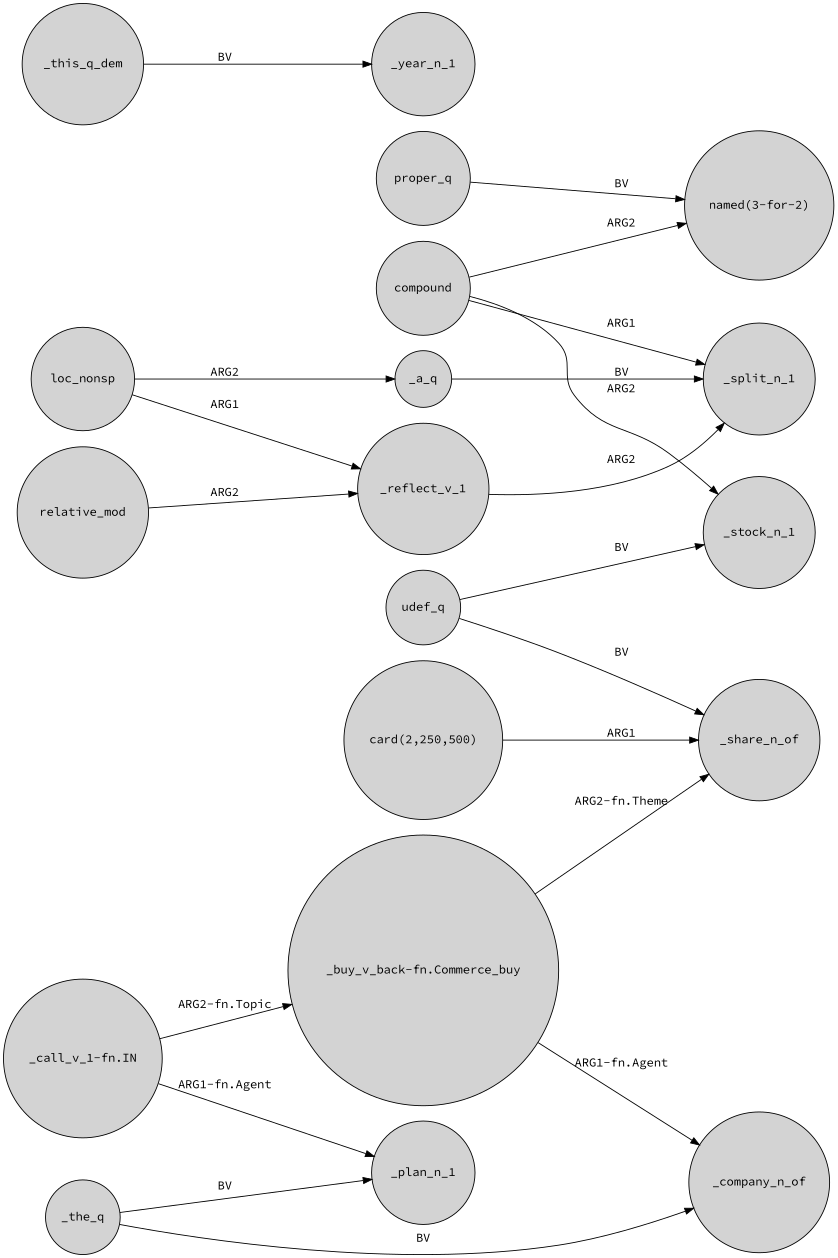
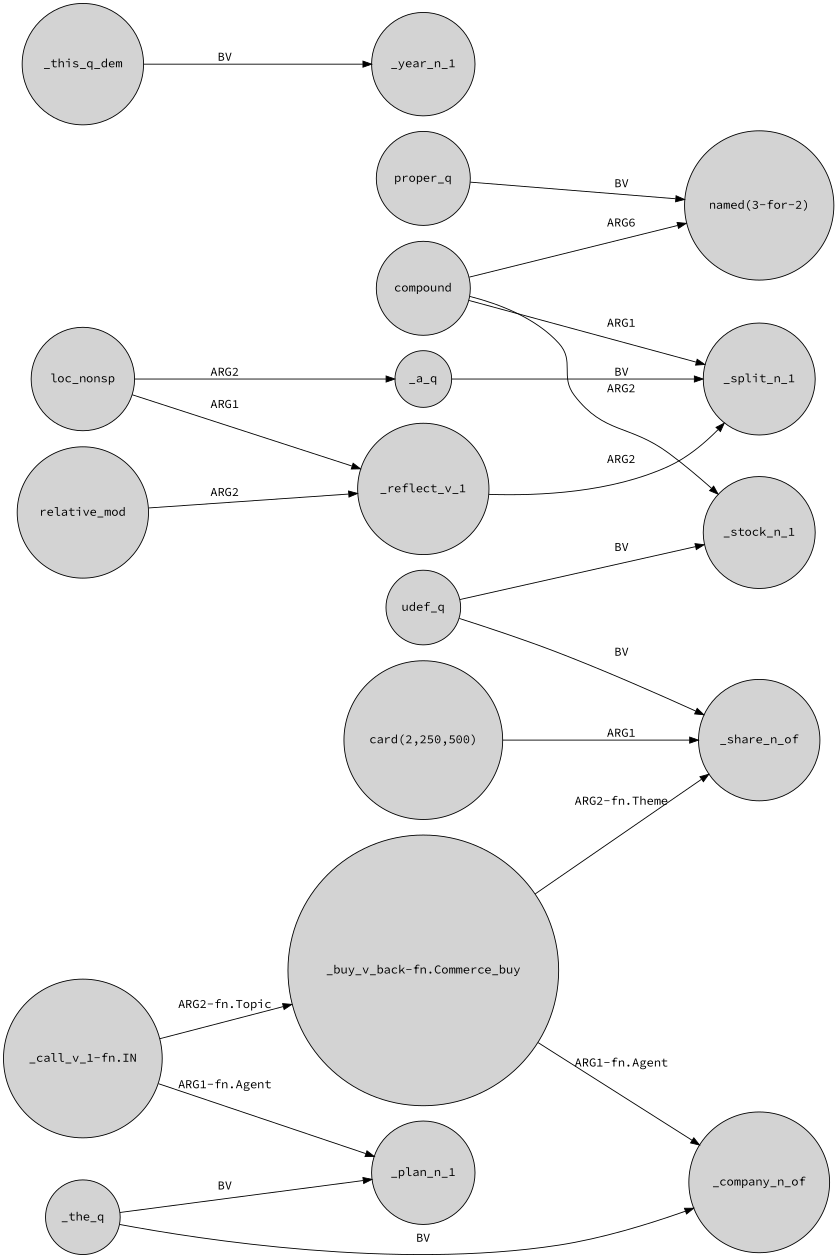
(622, 223) -> (622, 223)
